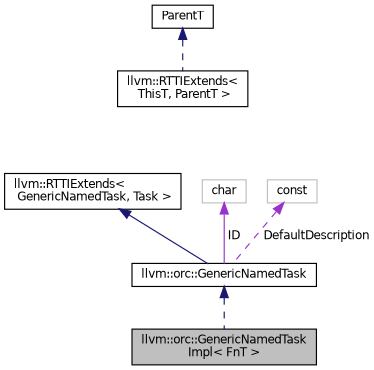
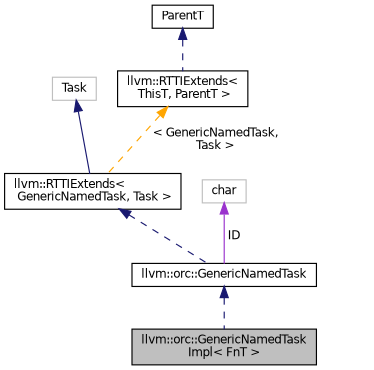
none -> (74, 89)
none -> (134, 145)
(292, 191) -> none
(169, 239) -> (169, 239)
